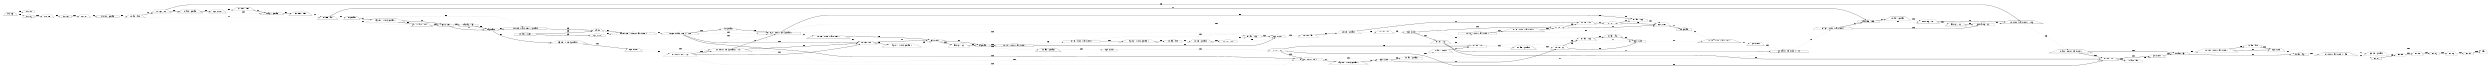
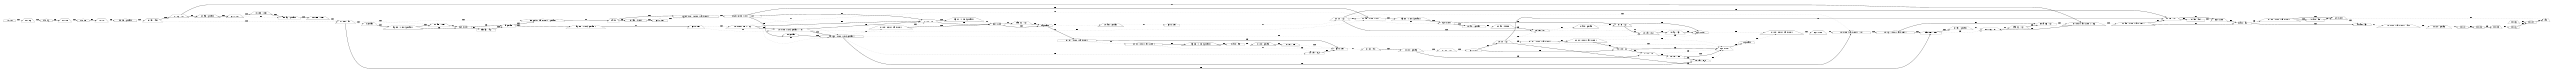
(19, 13) -> (19, 20)
(1971, 22) -> (2037, 29)
(563, 33) -> (621, 20)
(2425, 54) -> (2504, 27)
(2443, 54) -> (2521, 25)
(2361, 57) -> (2453, 27)
